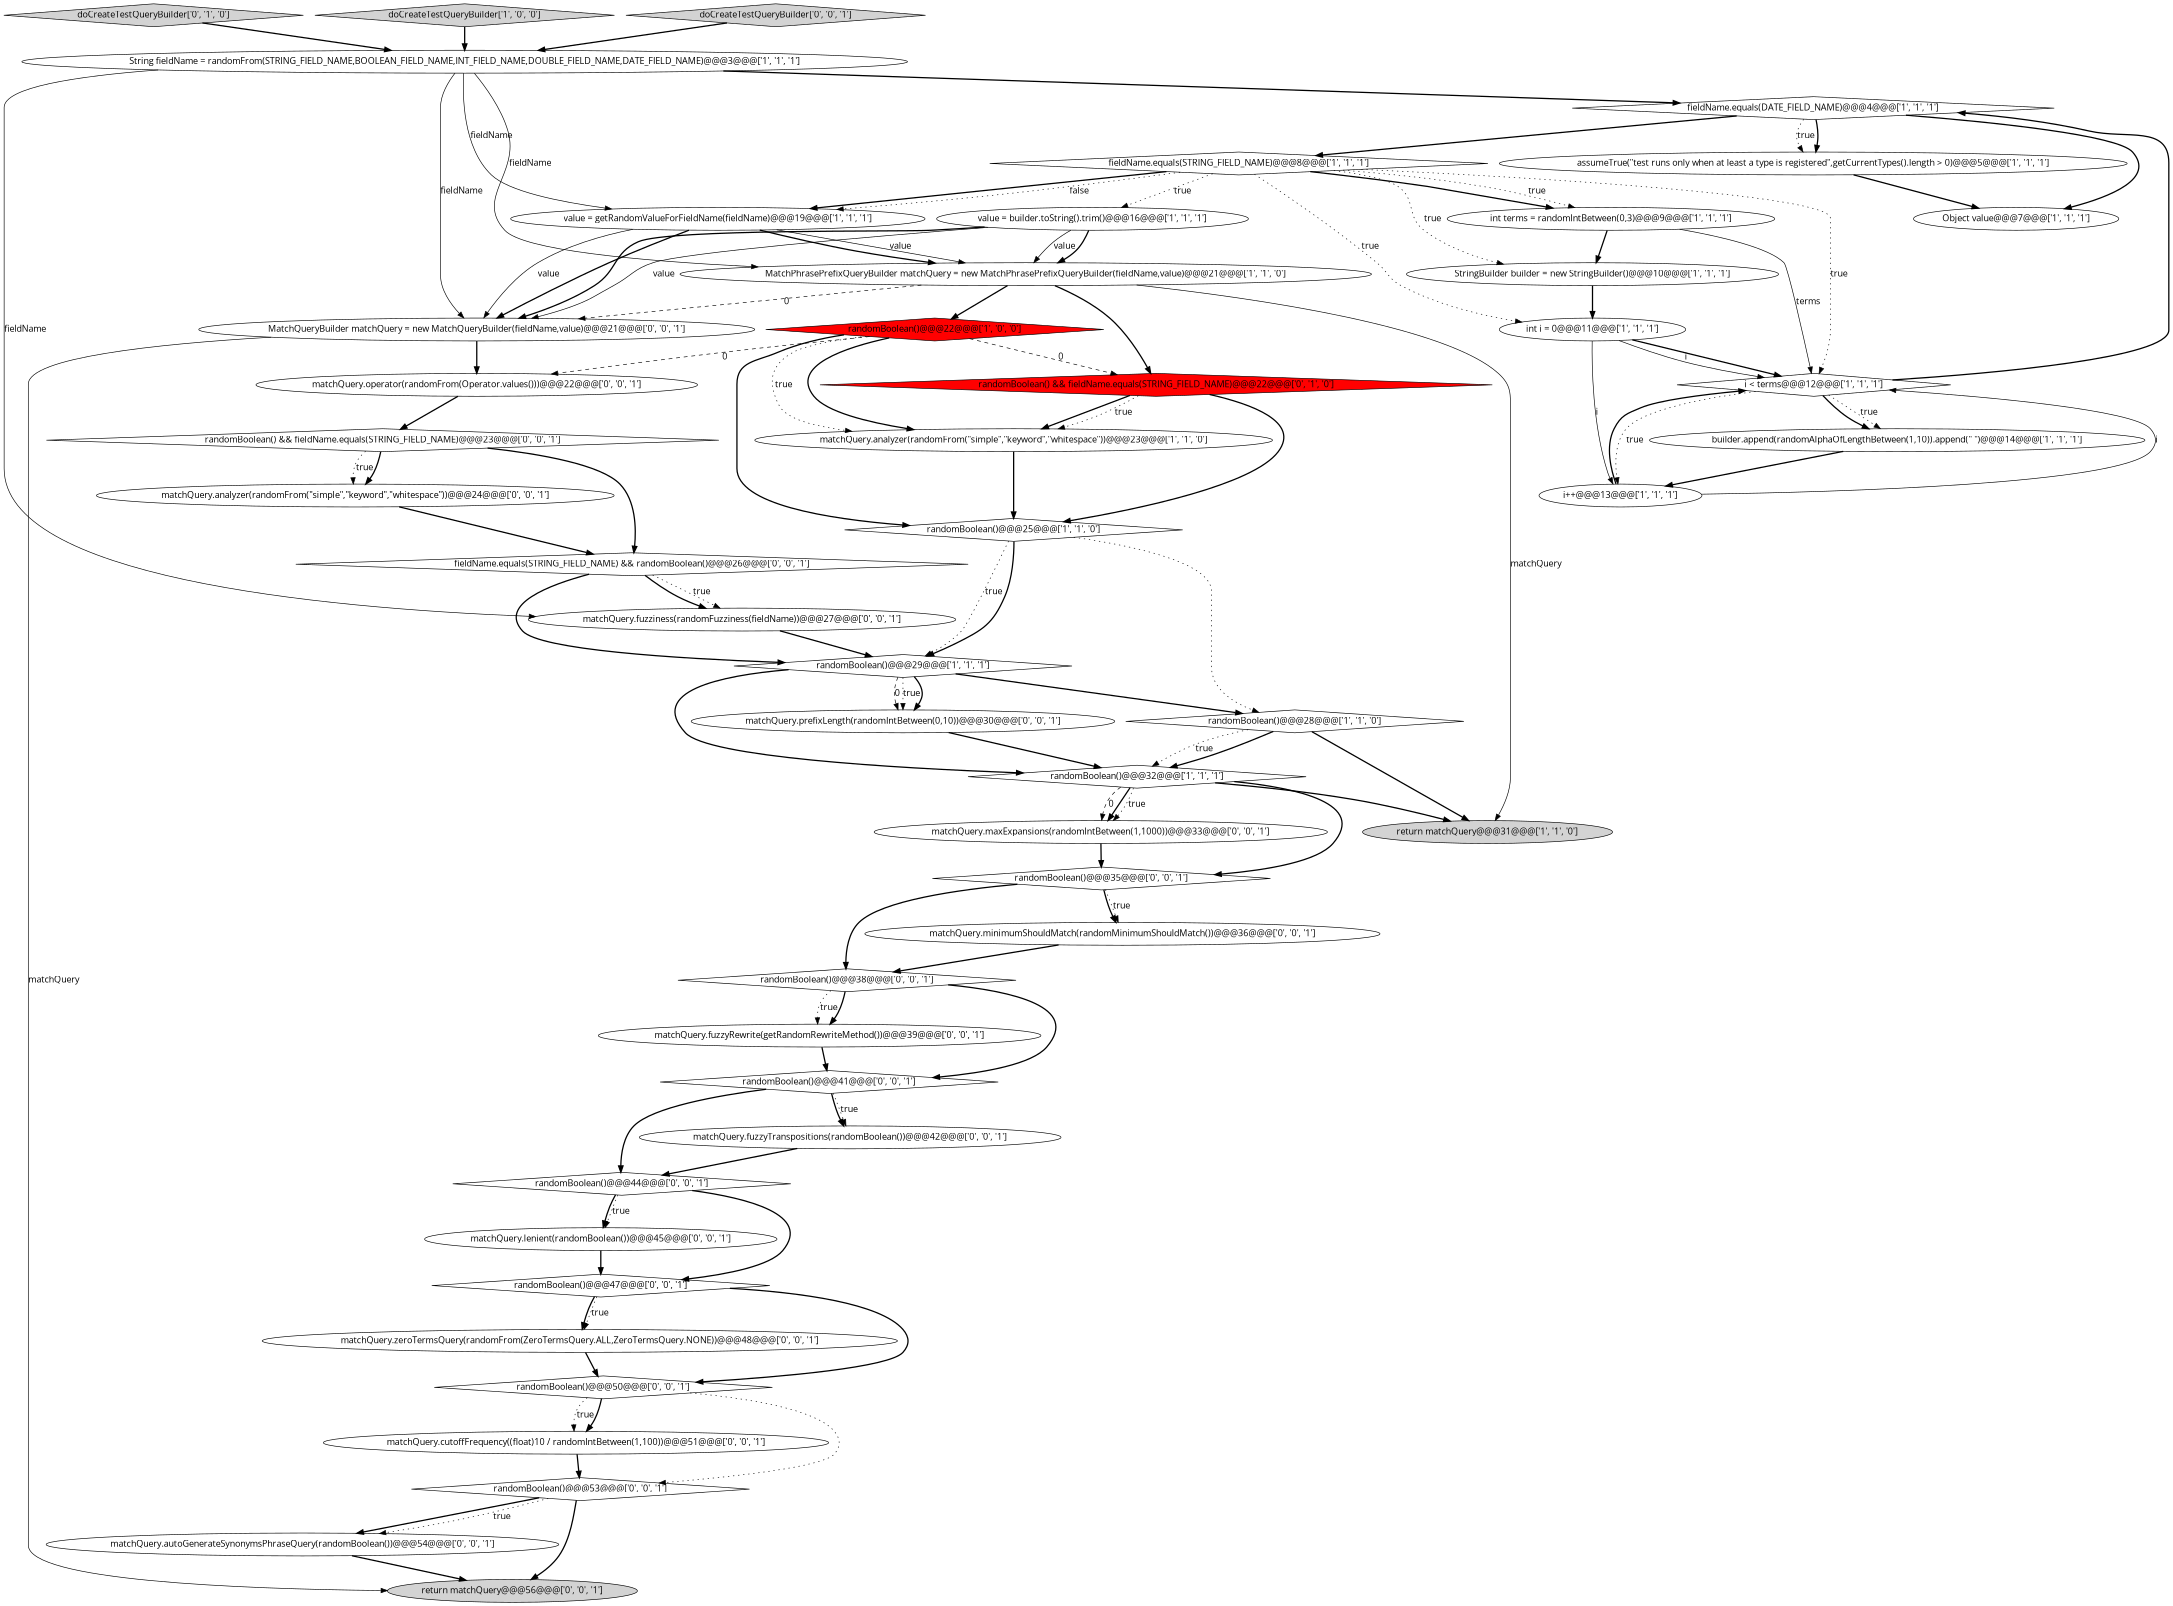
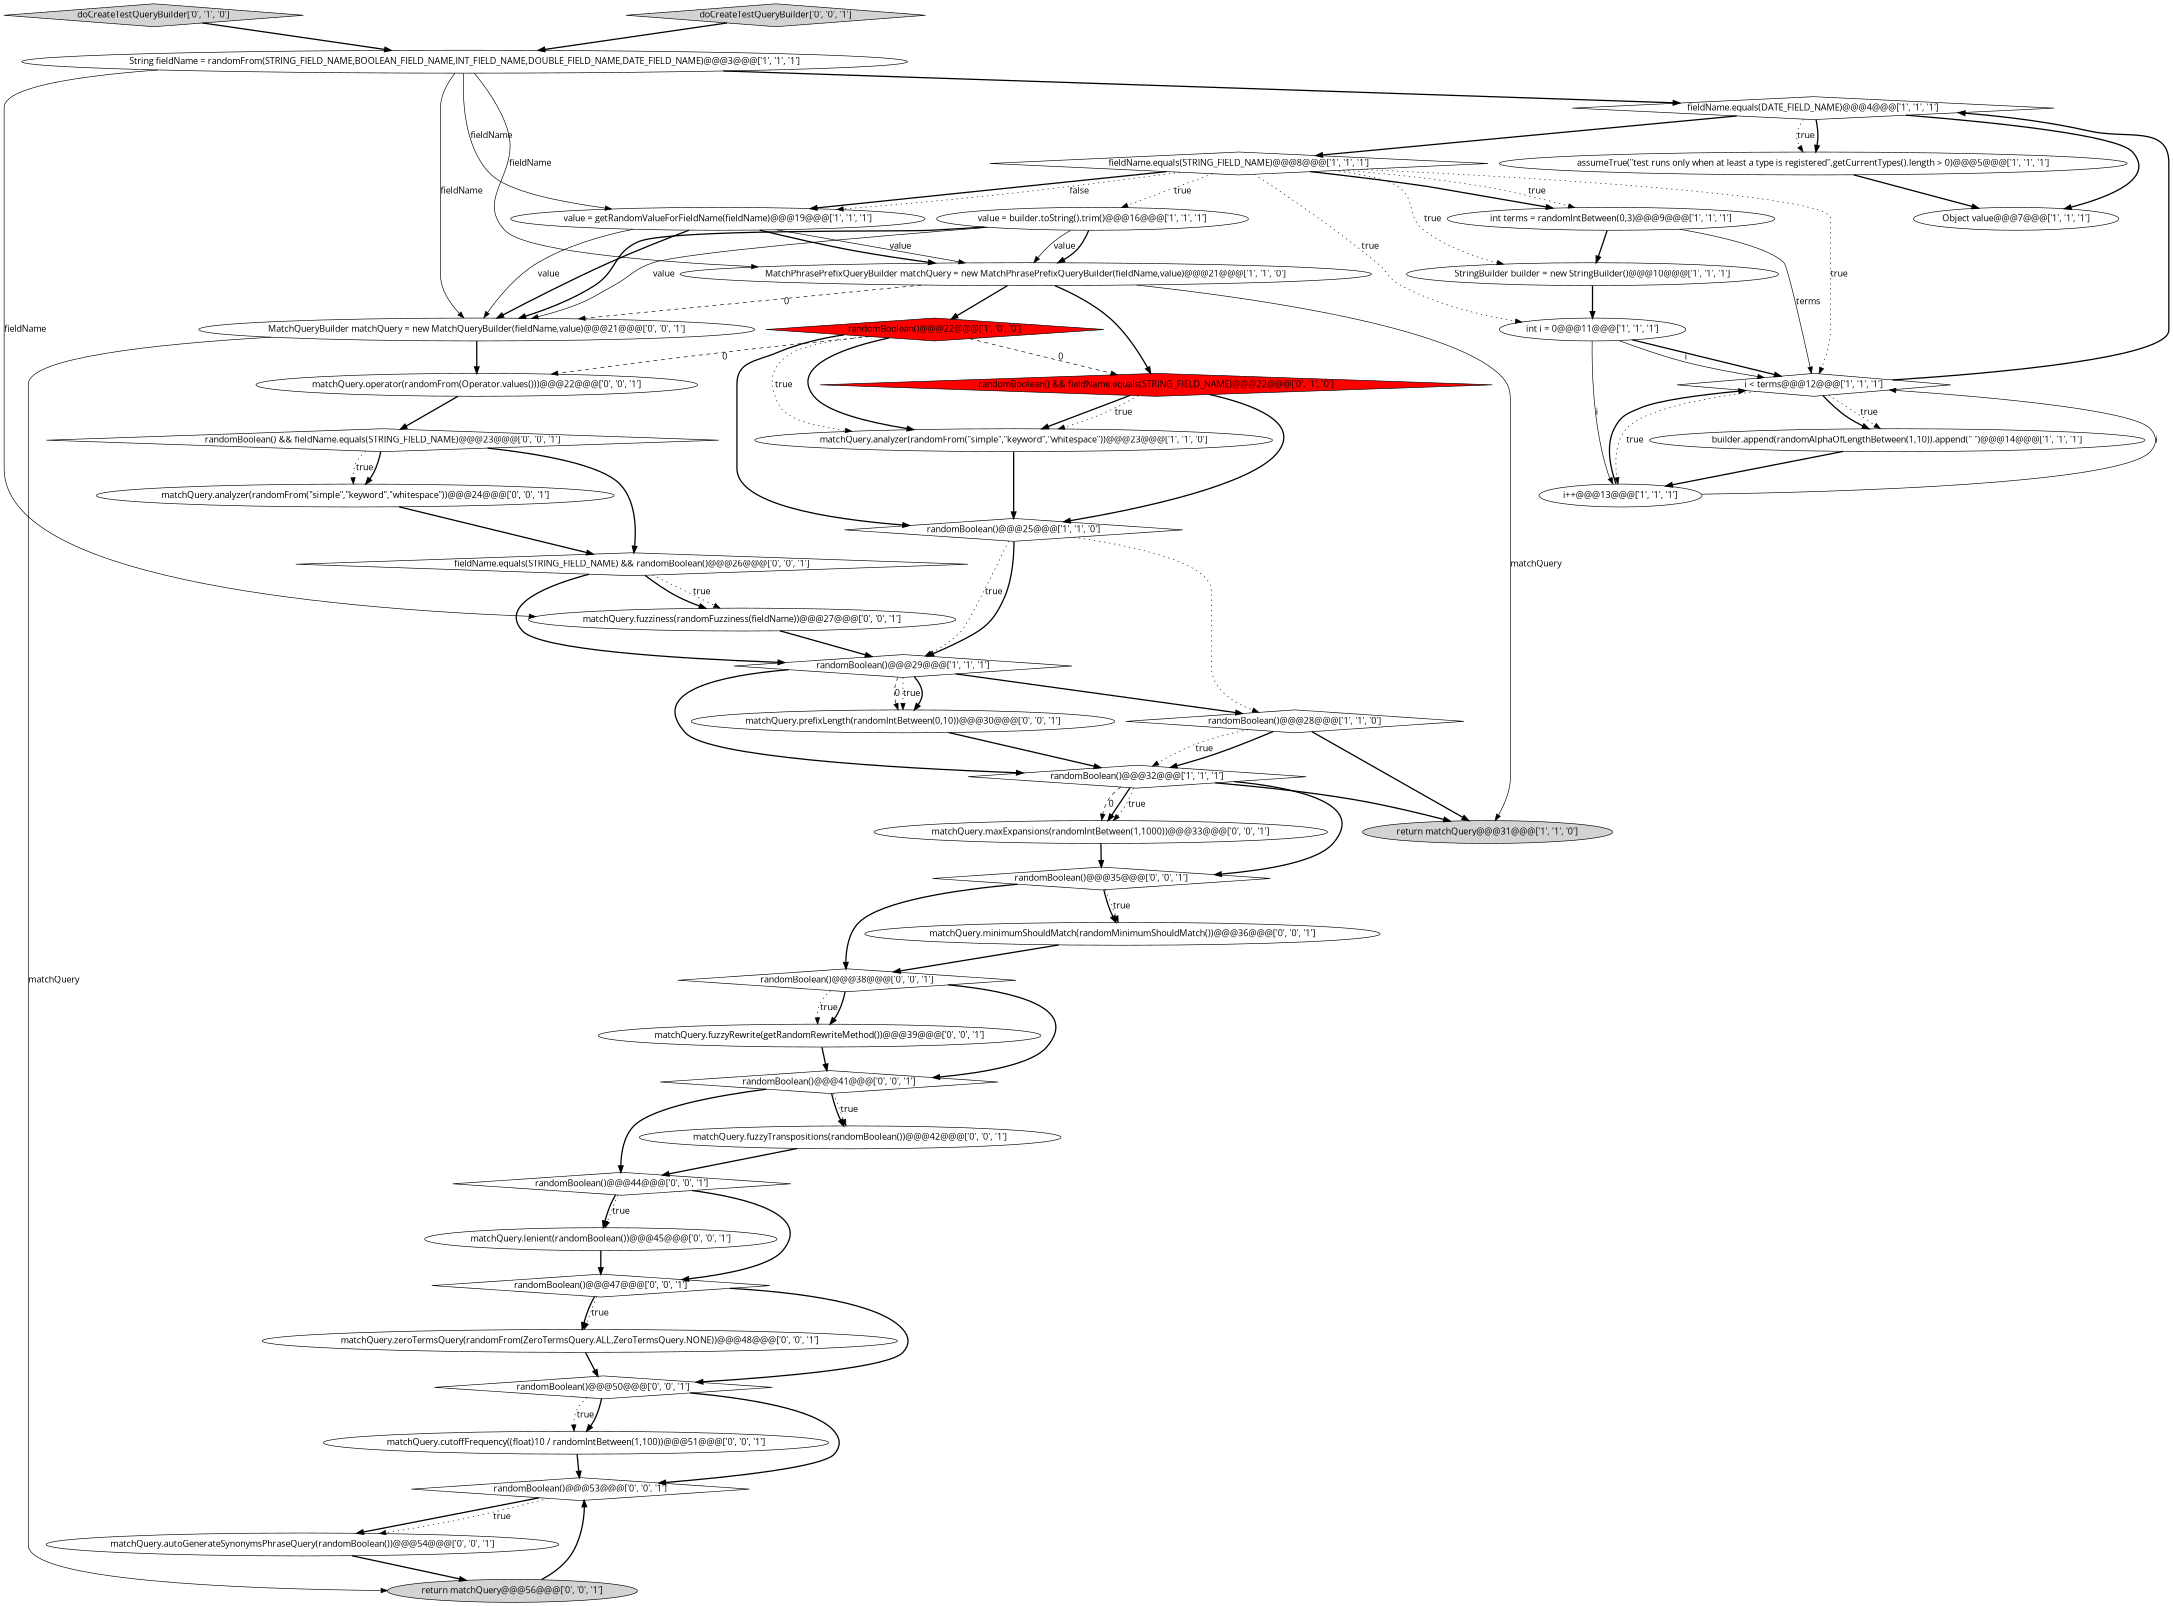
(465, 15) -> none
(836, 1452) -> (836, 1452)
(566, 1543) -> (574, 1550)
